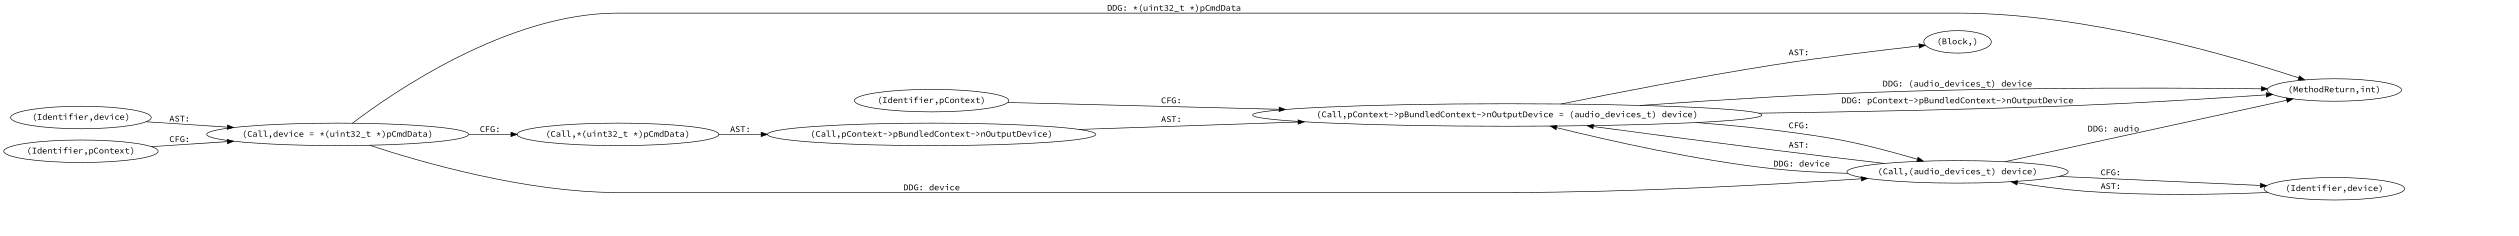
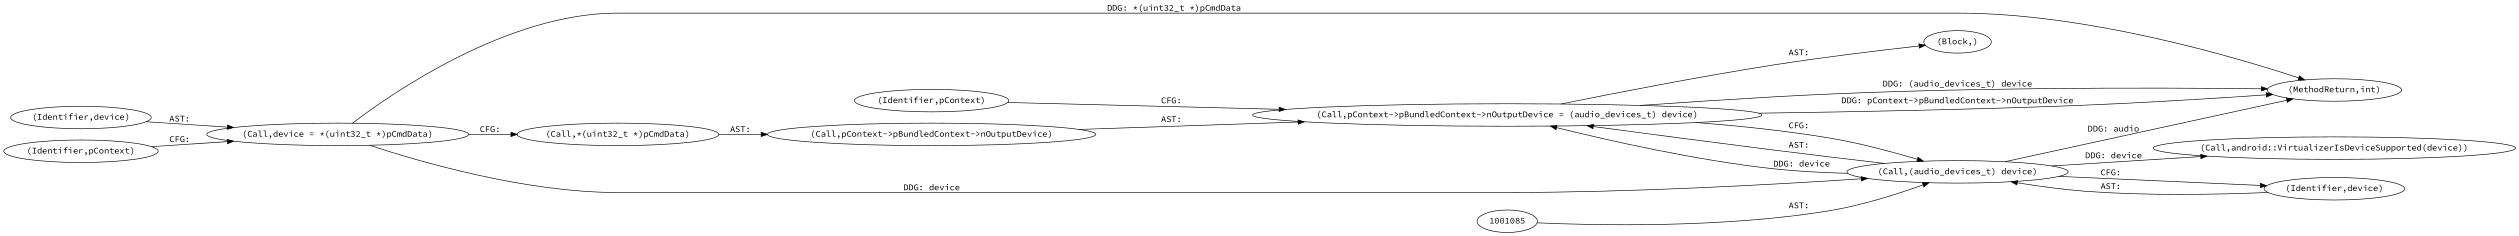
none -> (2334, 148)
none -> (1507, 221)
